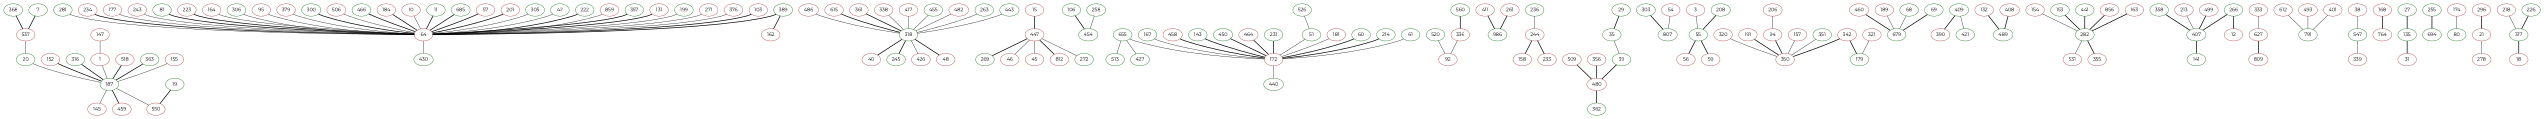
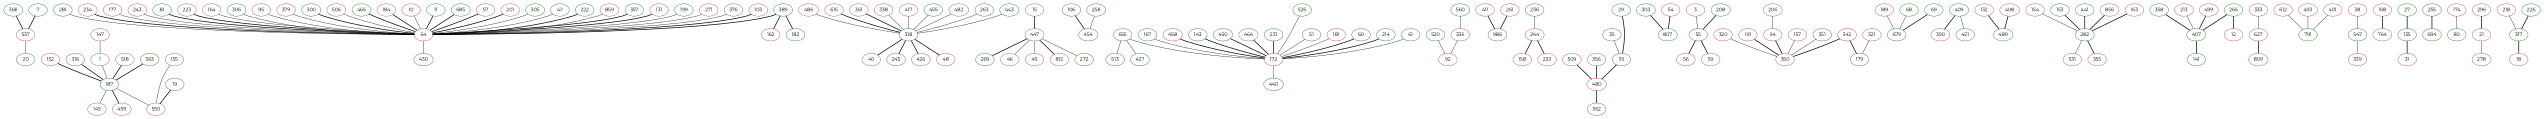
(1859, 10) -> none
(1307, 22) -> (1289, 35)
(1460, 22) -> (1460, 22)
(1617, 22) -> (1625, 35)
(1669, 22) -> (1669, 22)
none -> (795, 35)
(915, 47) -> (915, 47)
(143, 73) -> (161, 83)
(66, 74) -> none
